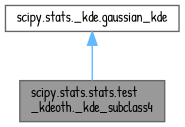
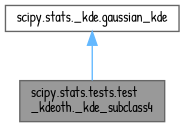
(92, 101) -> (92, 101)
